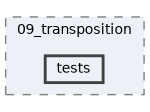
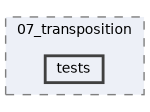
(75, 30) -> (75, 30)
